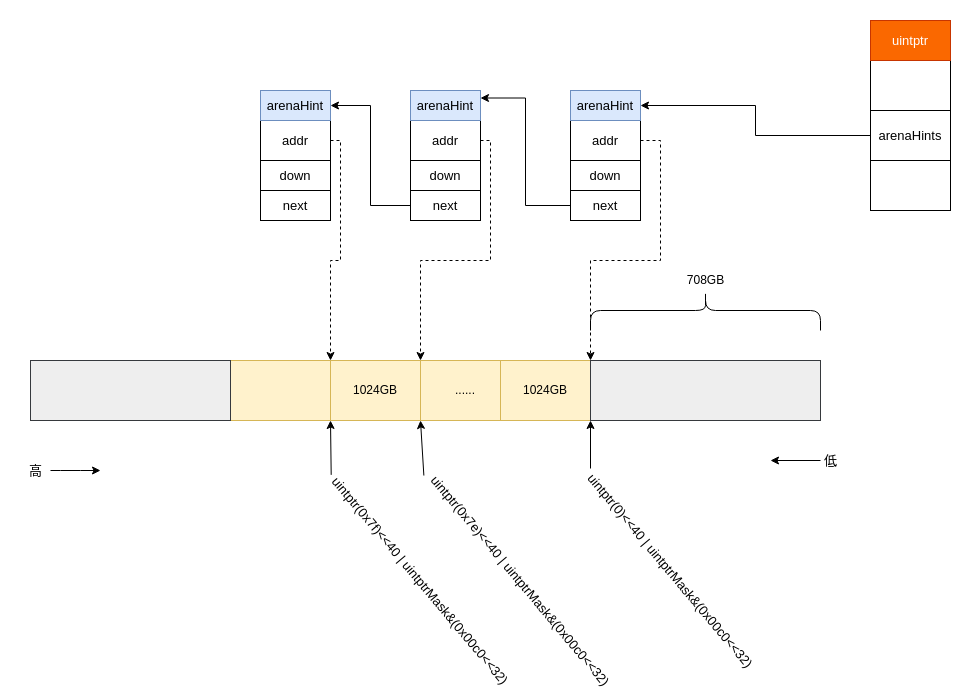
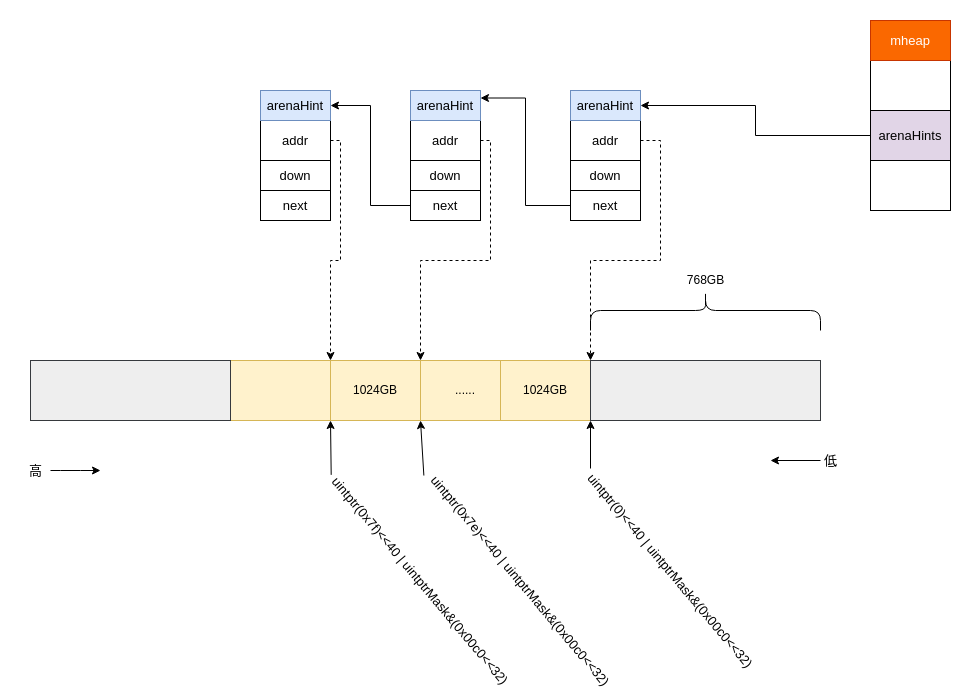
(911, 41) -> (911, 41)
(911, 136) -> (911, 136)
(706, 281) -> (706, 281)
